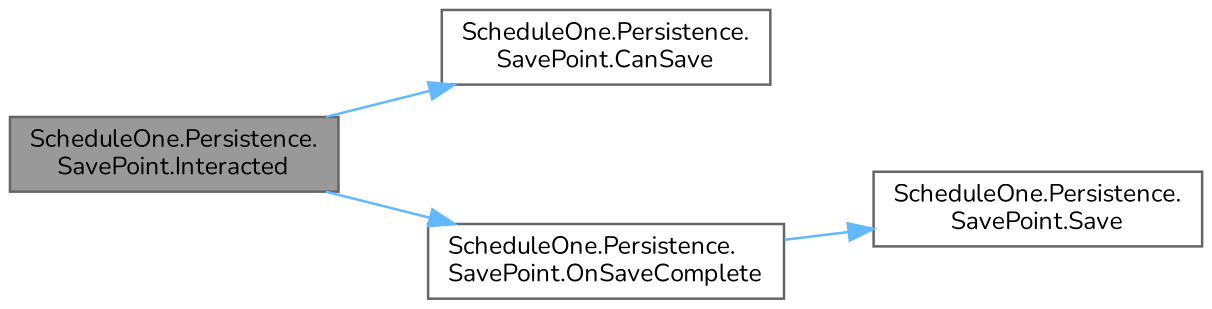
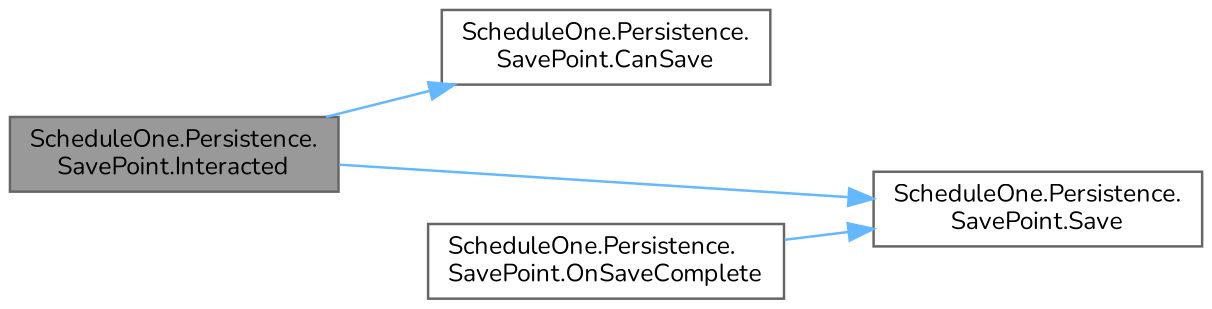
(378, 205) -> (594, 181)
